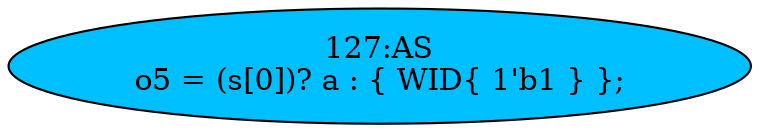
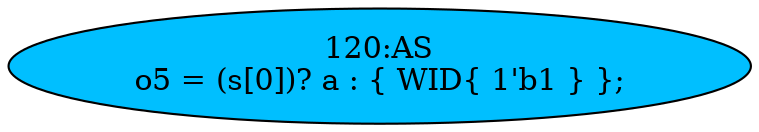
(380, 66) -> (380, 66)
